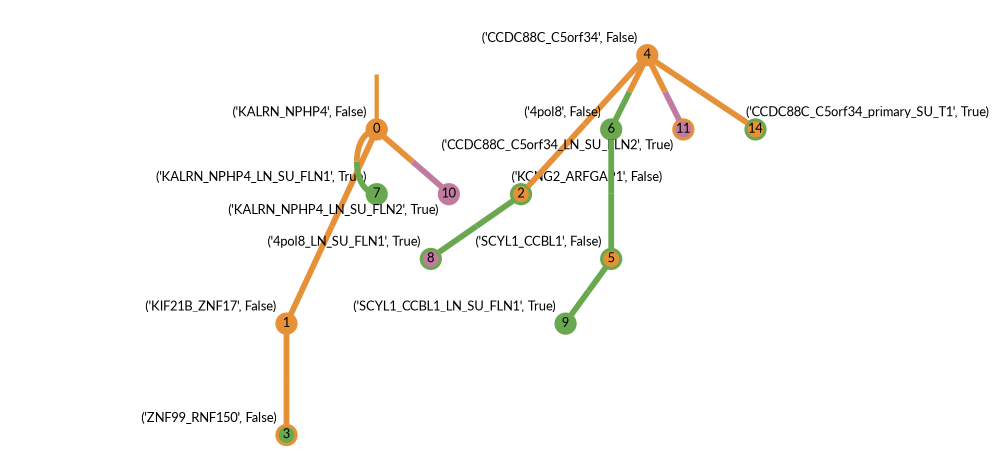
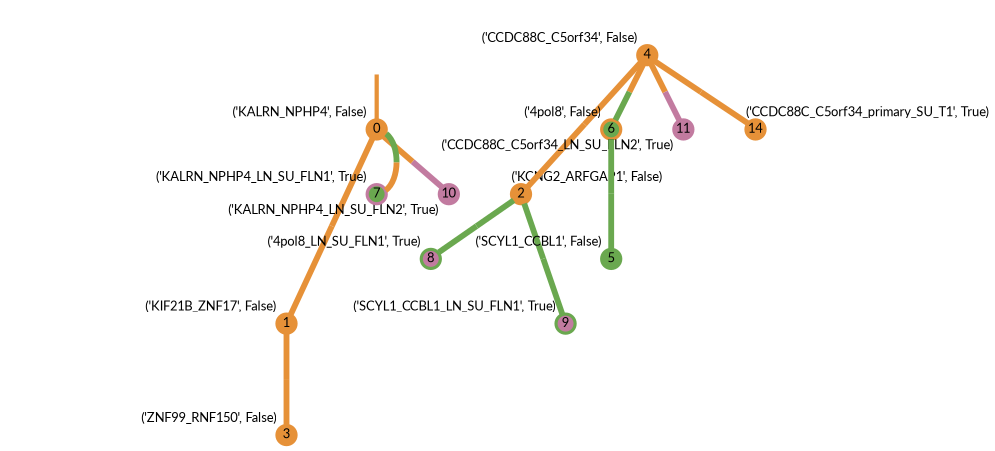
(611, 129) -> (611, 129)
(683, 129) -> (683, 129)
(756, 129) -> (756, 129)
(357, 156) -> (397, 162)
(377, 194) -> (377, 194)
(521, 194) -> (521, 194)
(611, 259) -> (611, 259)
(588, 291) -> (543, 259)
(566, 324) -> (566, 324)
(286, 435) -> (286, 435)
